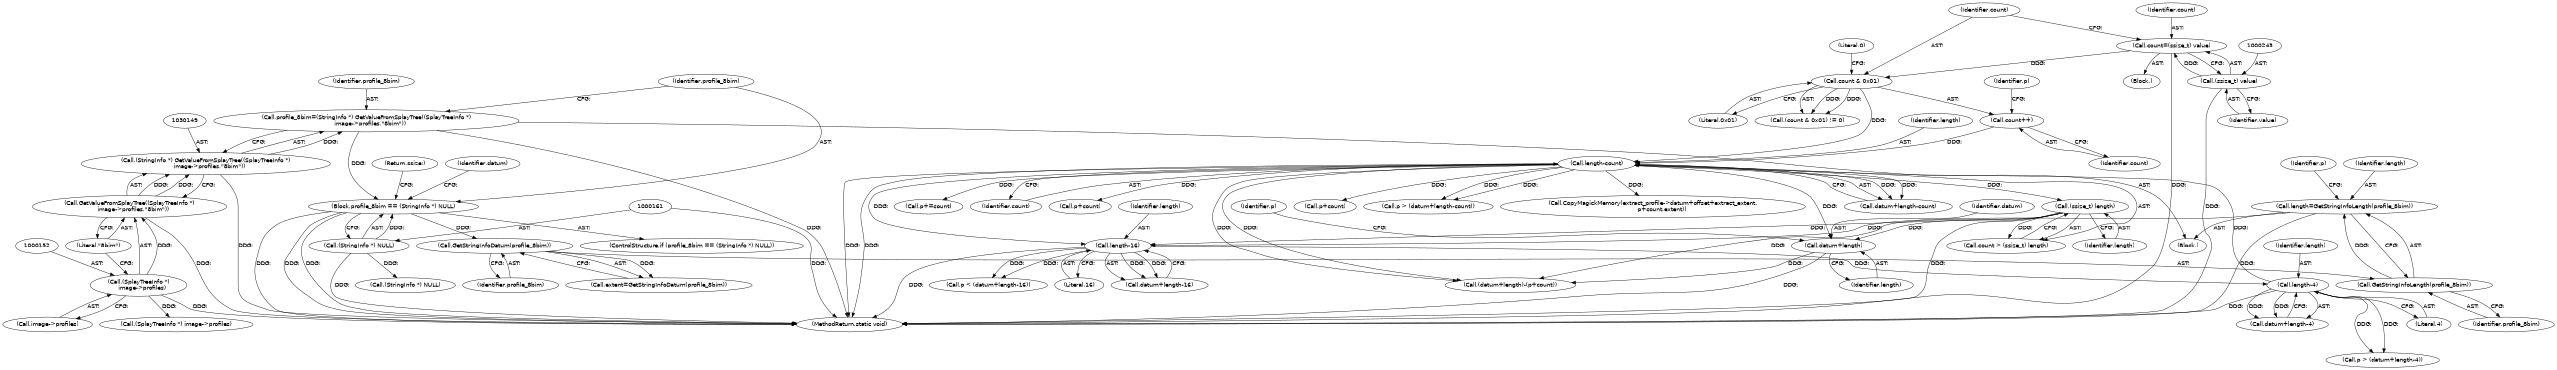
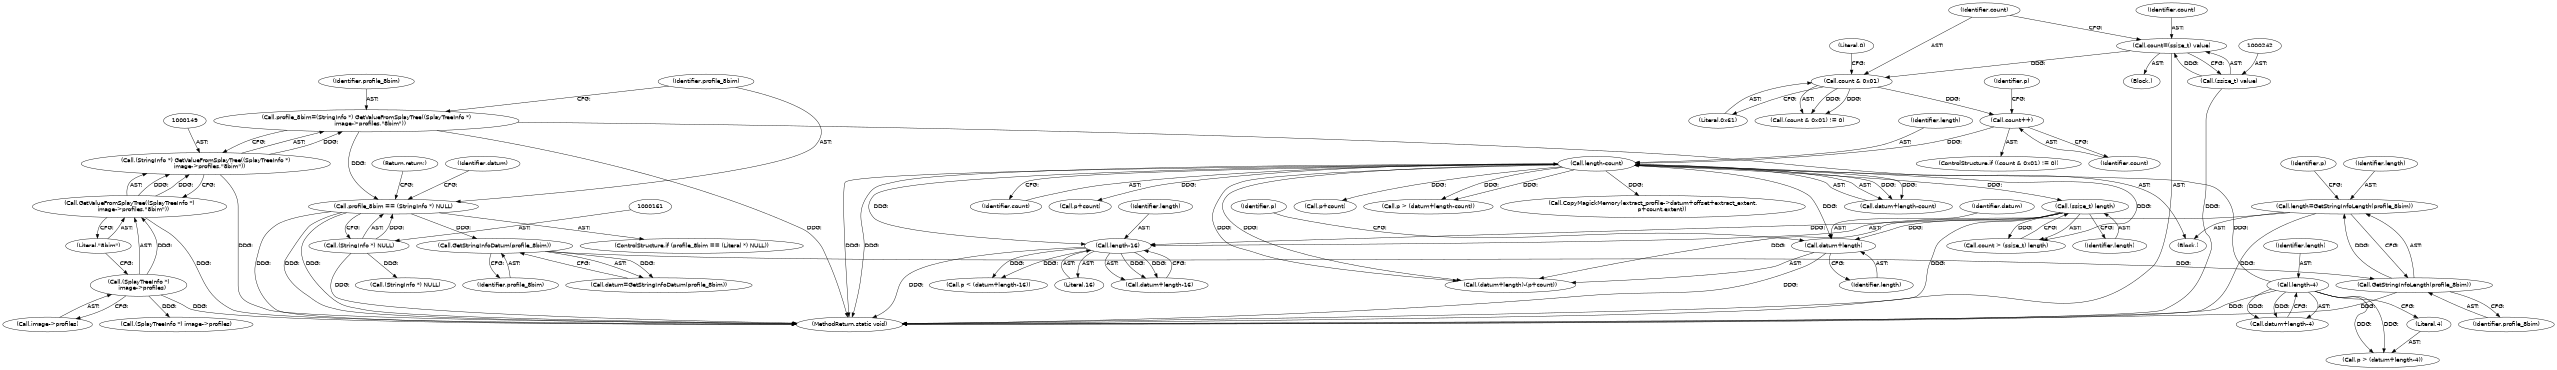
(2260, 46) -> (2260, 46)
(1954, 99) -> (1954, 99)
(185, 121) -> (185, 121)
(1718, 121) -> (1718, 121)
(2253, 121) -> none
(1776, 151) -> none
(405, 164) -> (405, 164)
none -> (1999, 164)
(1840, 185) -> (1840, 185)
(2180, 185) -> (2180, 185)
(393, 207) -> (393, 207)
(929, 207) -> none
(2145, 207) -> (2145, 207)
(782, 226) -> (1653, 321)
(1876, 228) -> (1876, 228)
(37, 246) -> none
(692, 246) -> (692, 246)
(1709, 253) -> none
(1089, 264) -> (1089, 264)
(1797, 264) -> (1797, 264)
(2185, 264) -> (2185, 264)
(659, 285) -> (659, 285)
(2376, 297) -> (2408, 341)
